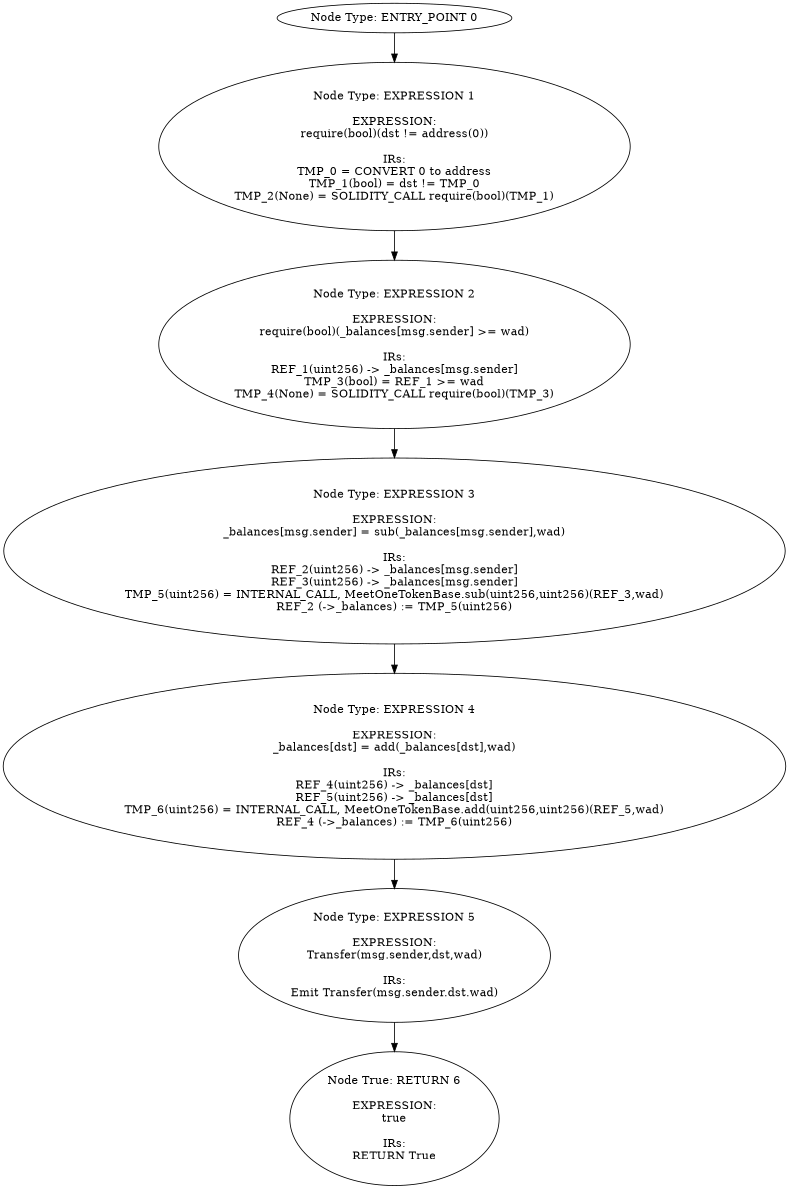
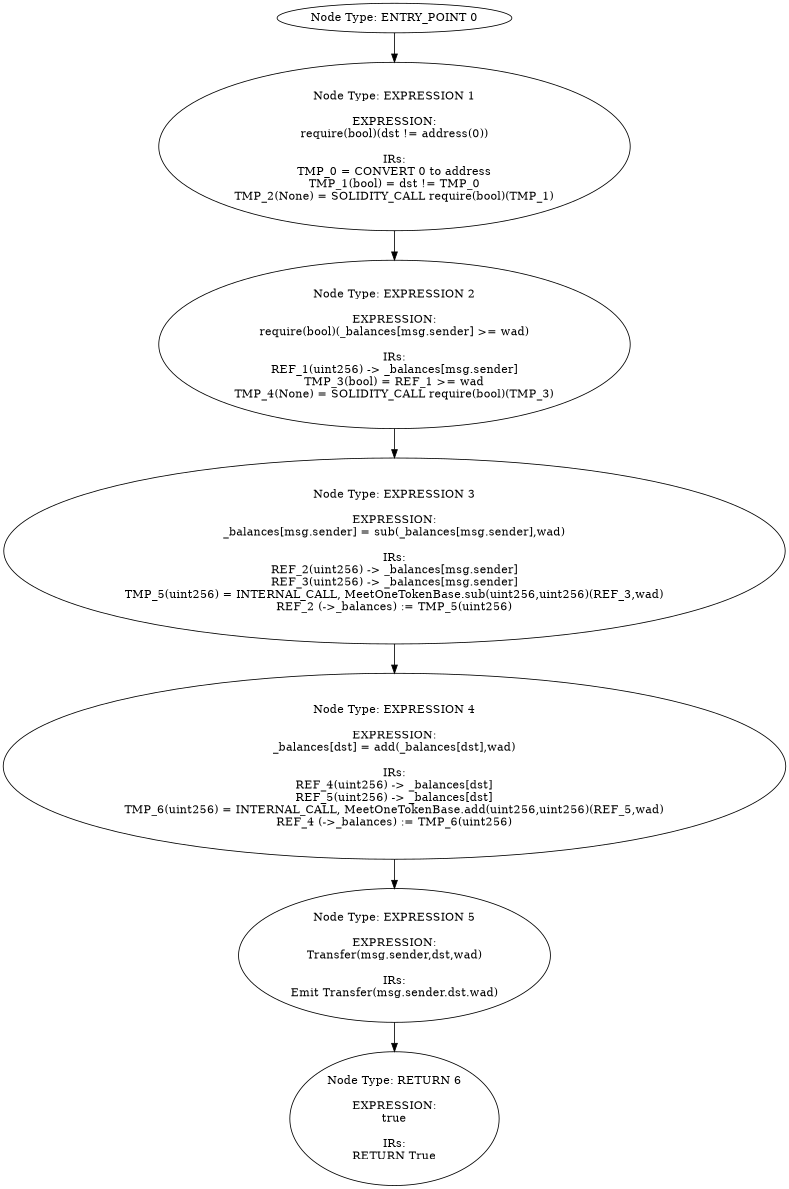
(394, 1119) -> (394, 1119)
